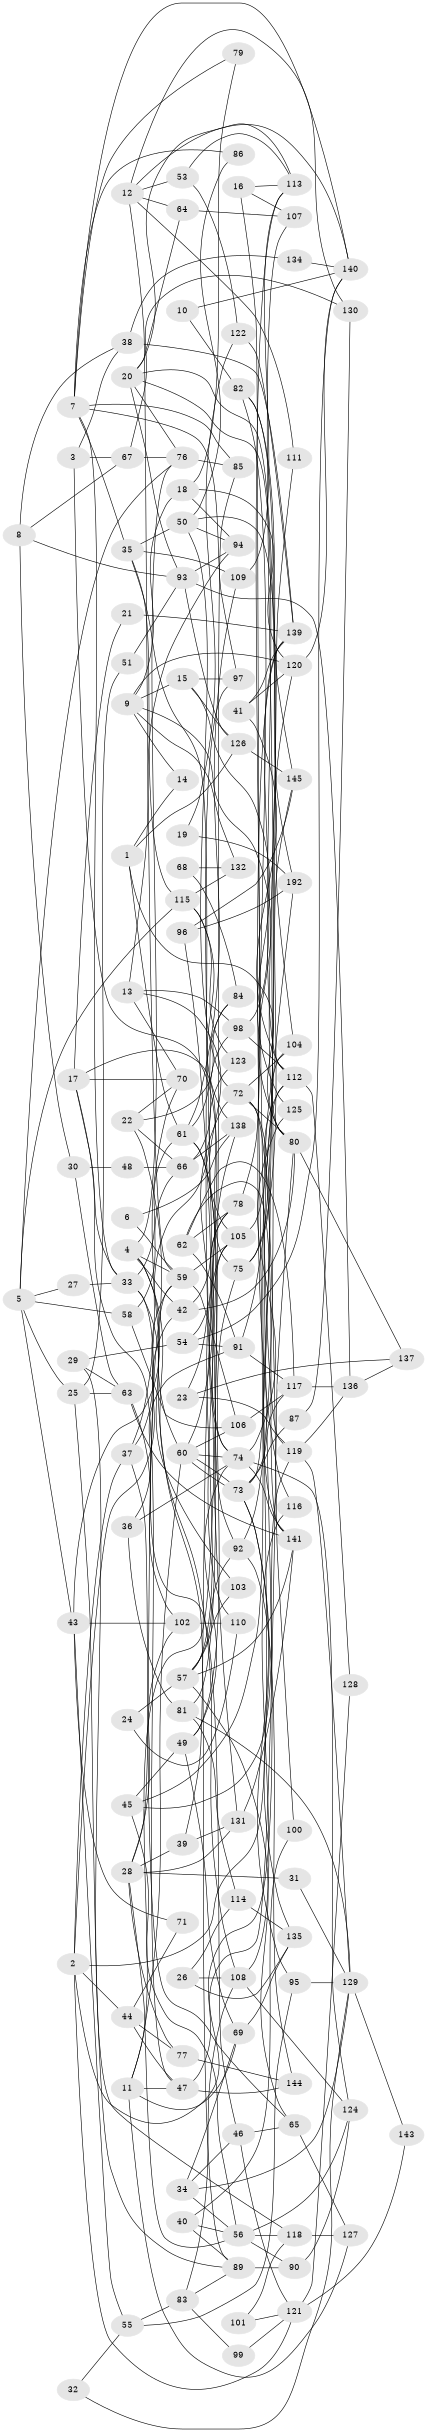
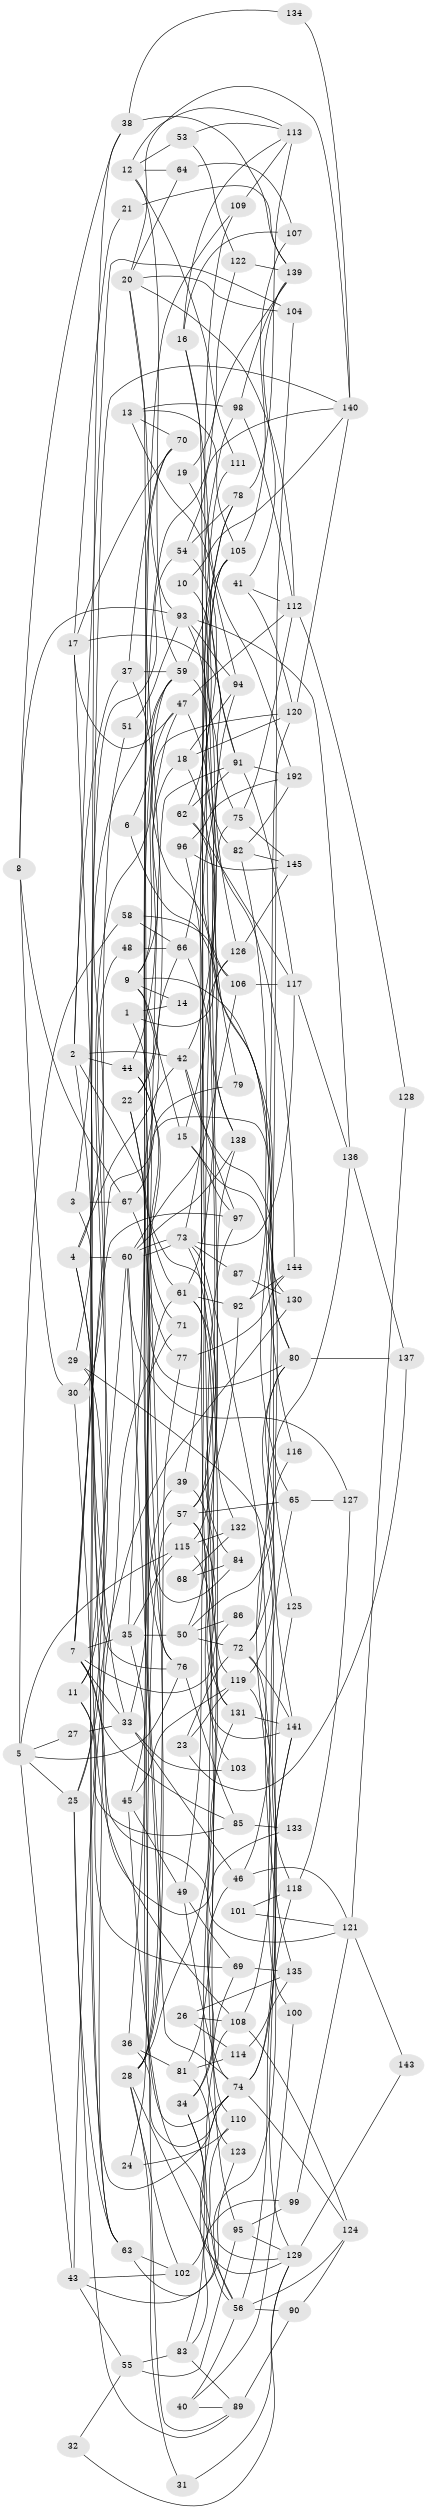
(284, 61) -> (128, 1555)
none -> (209, 552)
(246, 971) -> none
none -> (209, 1140)
none -> (295, 1829)
none -> (267, 2217)
(181, 2343) -> (186, 1410)
